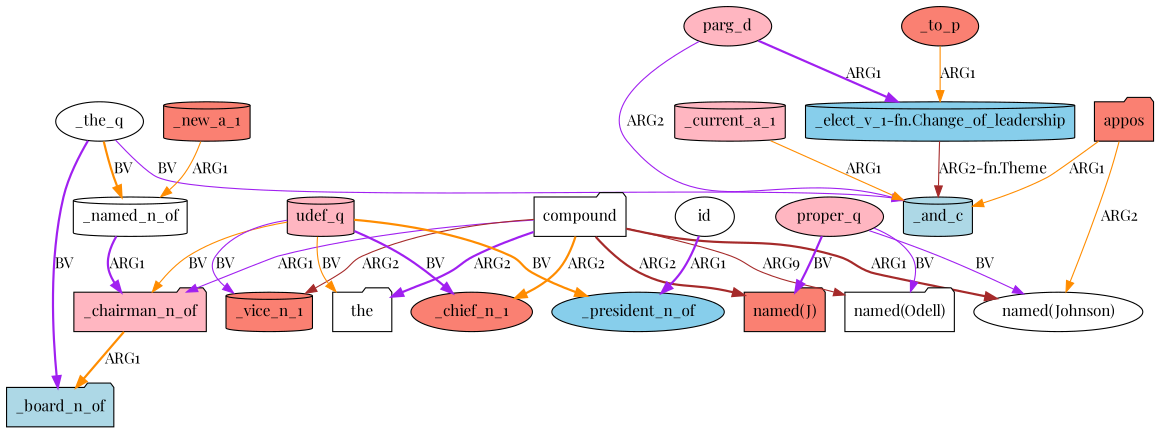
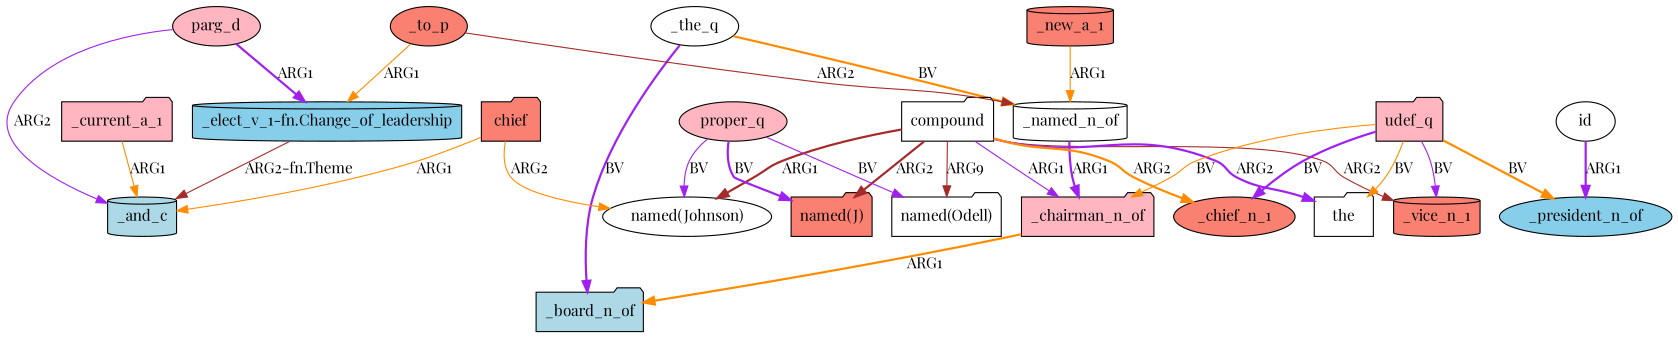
none -> (733, 71)
(730, 121) -> (117, 121)
(1124, 121) -> (511, 121)
(496, 193) -> none
(321, 217) -> (1409, 121)
